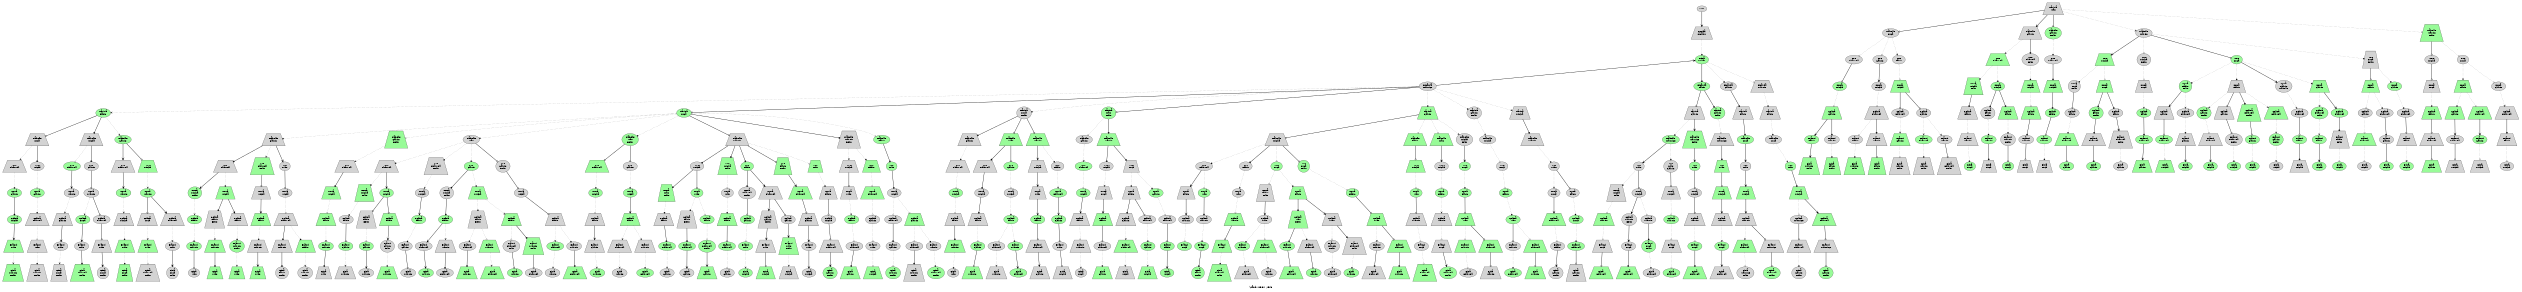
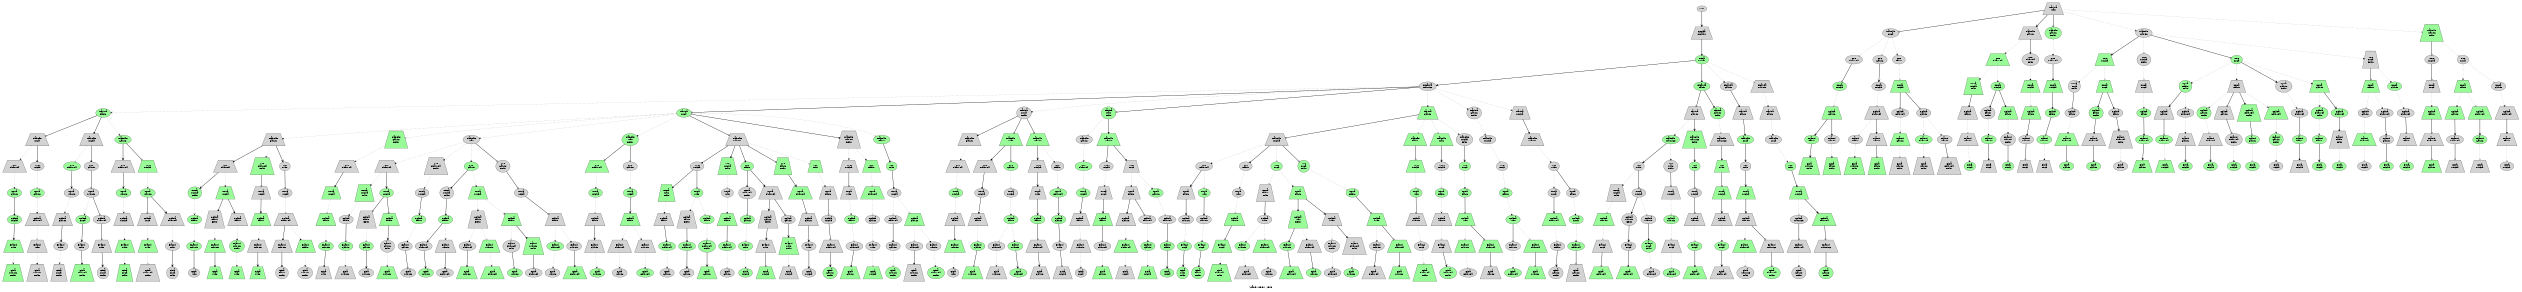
(1702, 47) -> (1702, 47)
(1565, 73) -> (1566, 73)
(2284, 86) -> (2284, 86)
(1671, 166) -> (1671, 166)
none -> (1183, 273)
